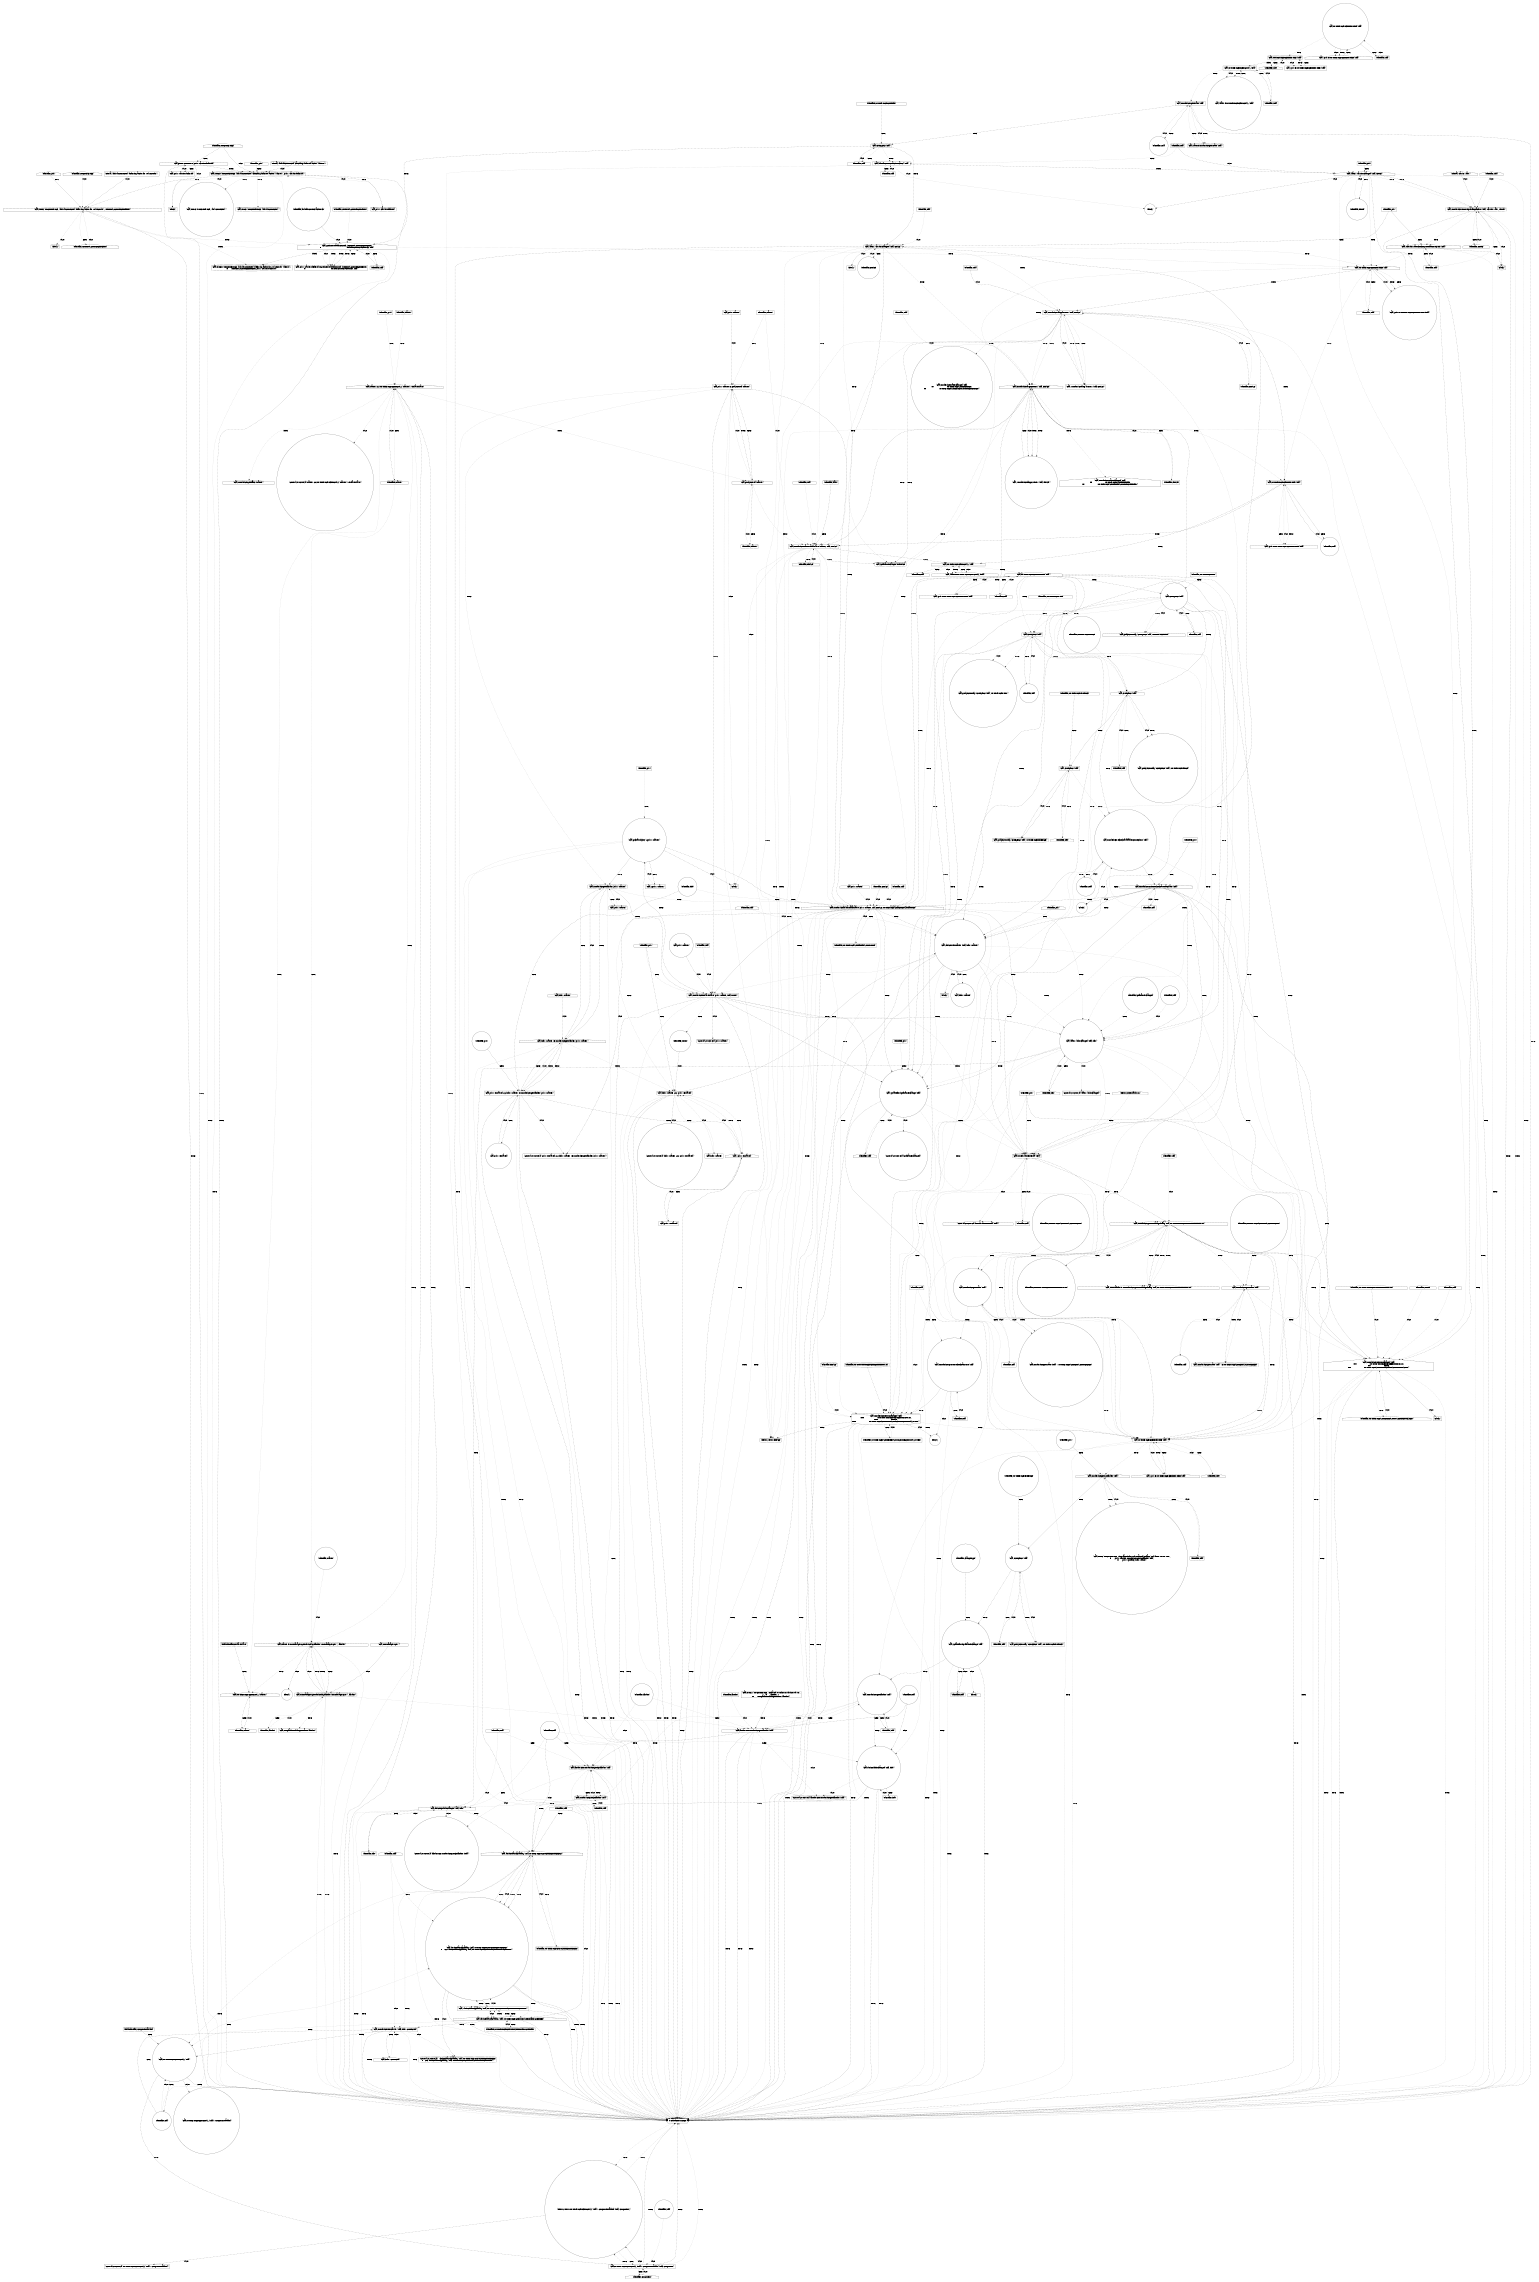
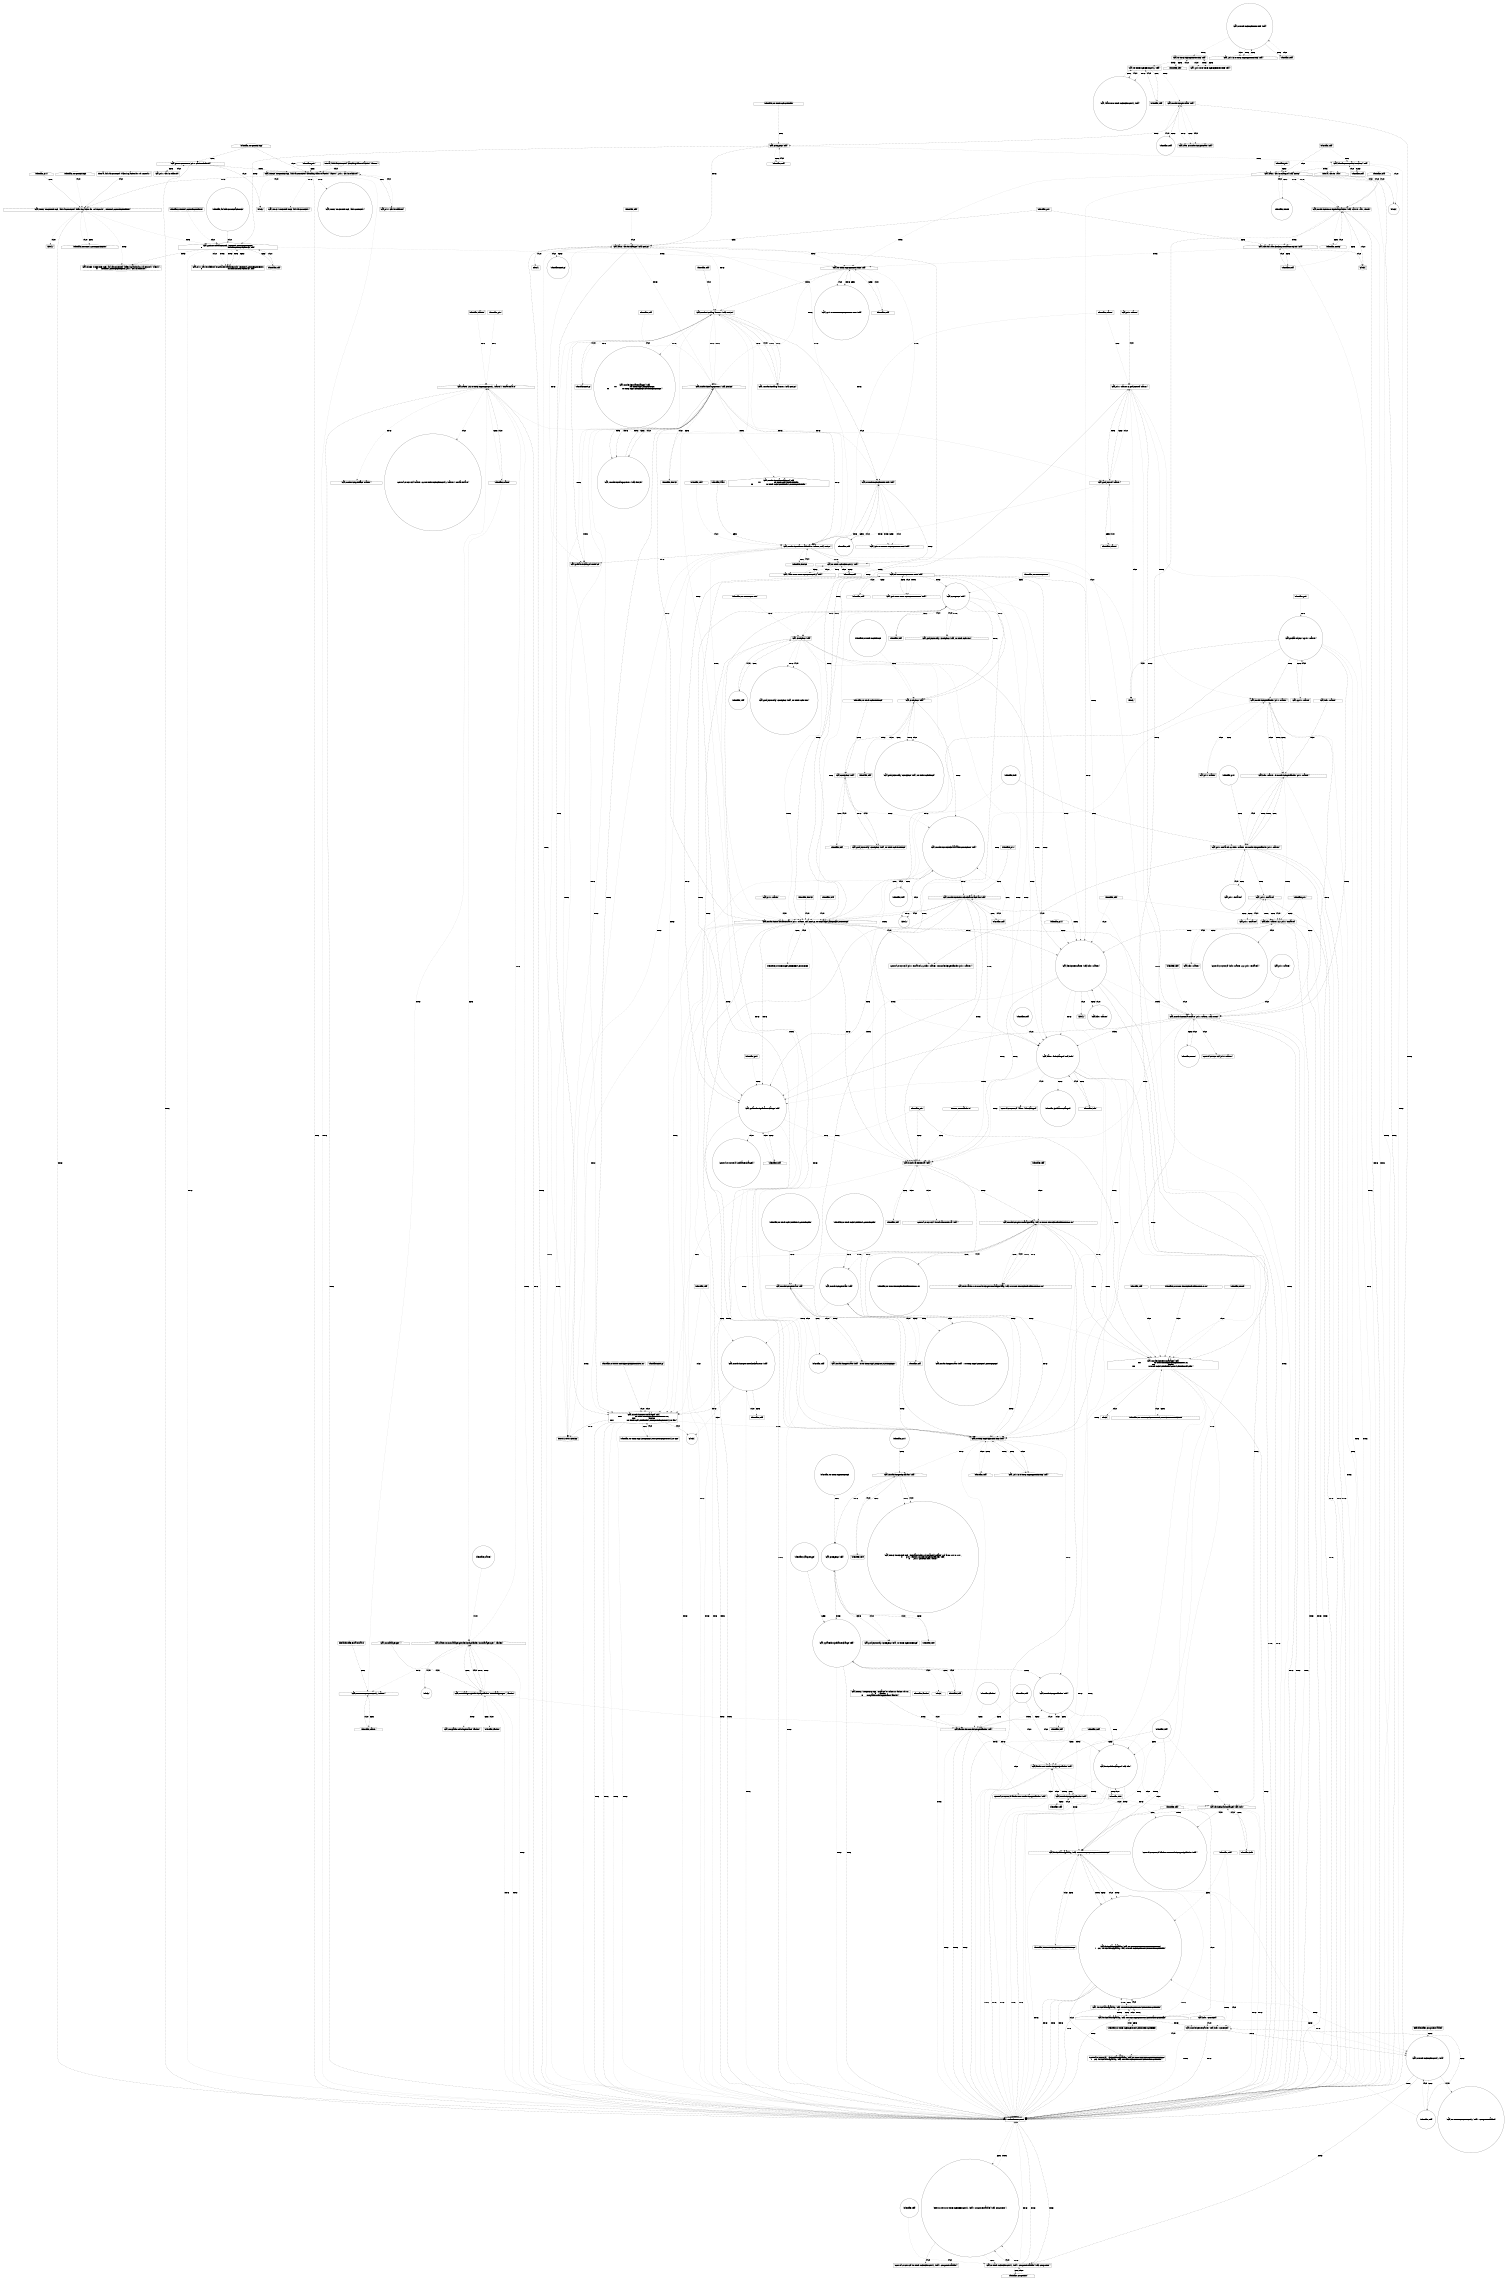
(1116, 1021) -> (1058, 1084)
(677, 1071) -> (1193, 1033)
(386, 2044) -> none
